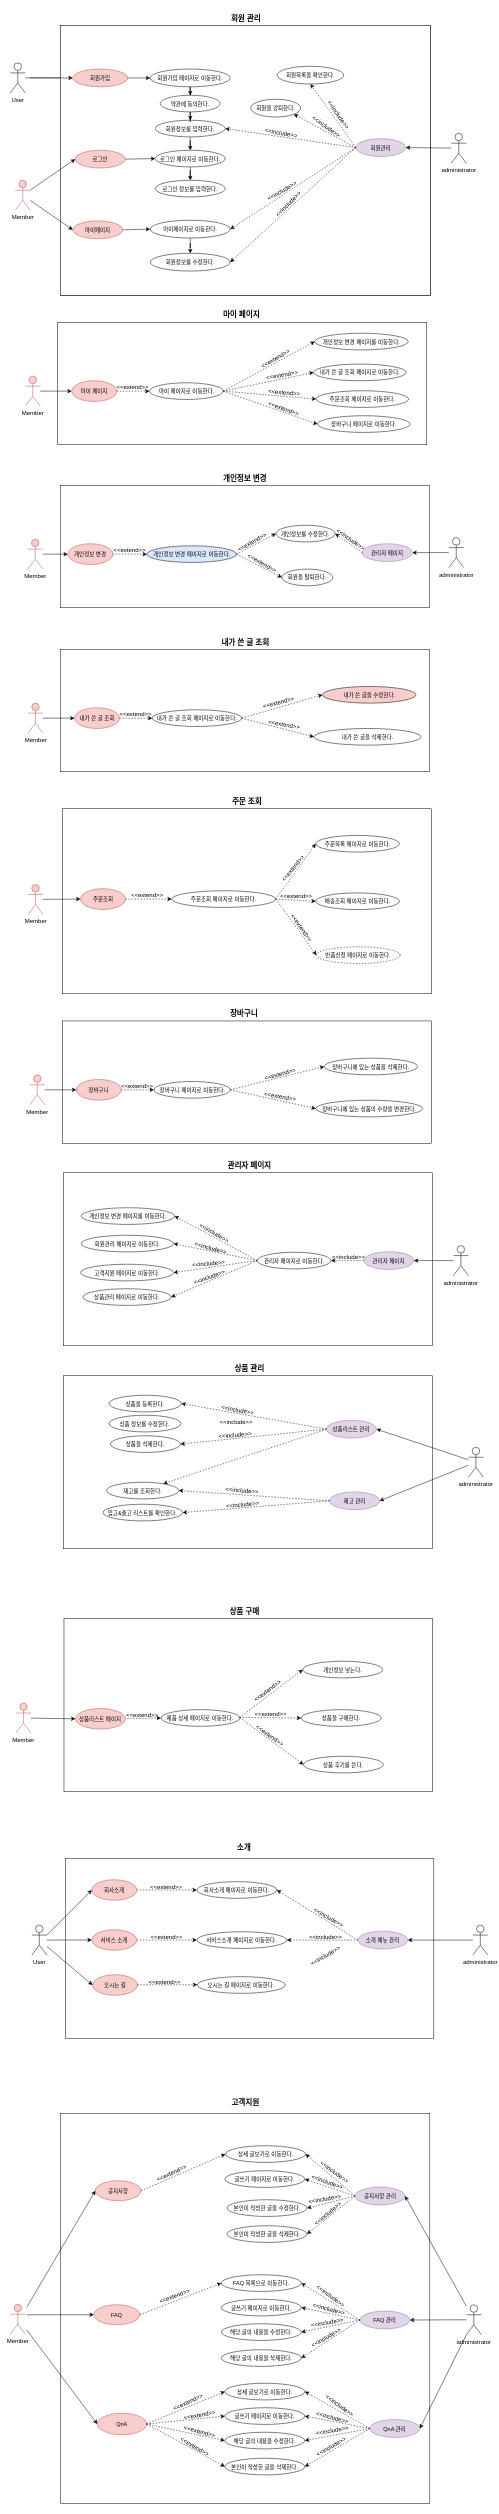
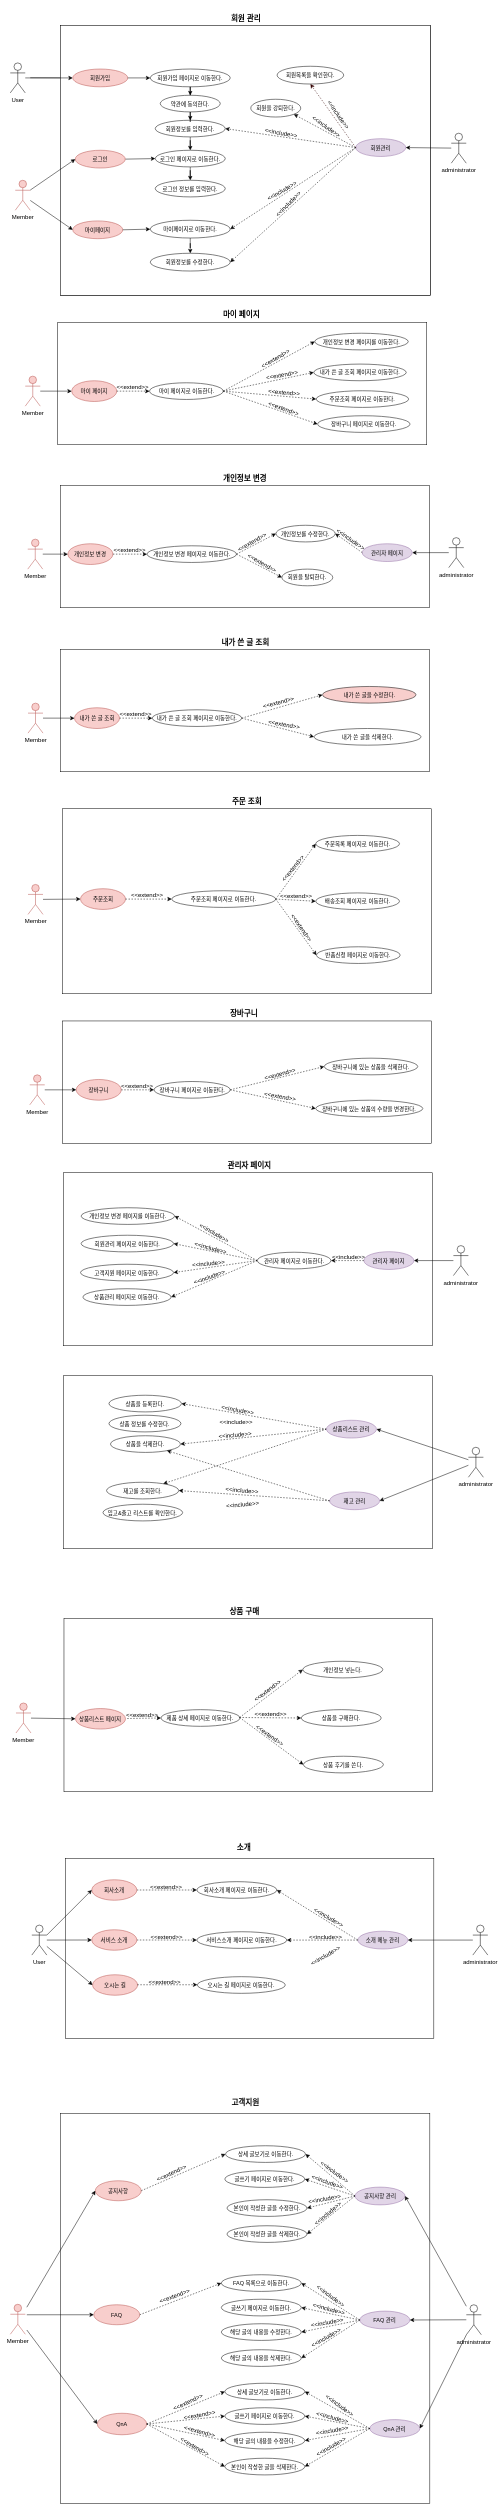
(192, 554) -> (192, 554)
(358, 955) -> (358, 955)
(249, 1368) -> none
(187, 1512) -> (171, 1452)
